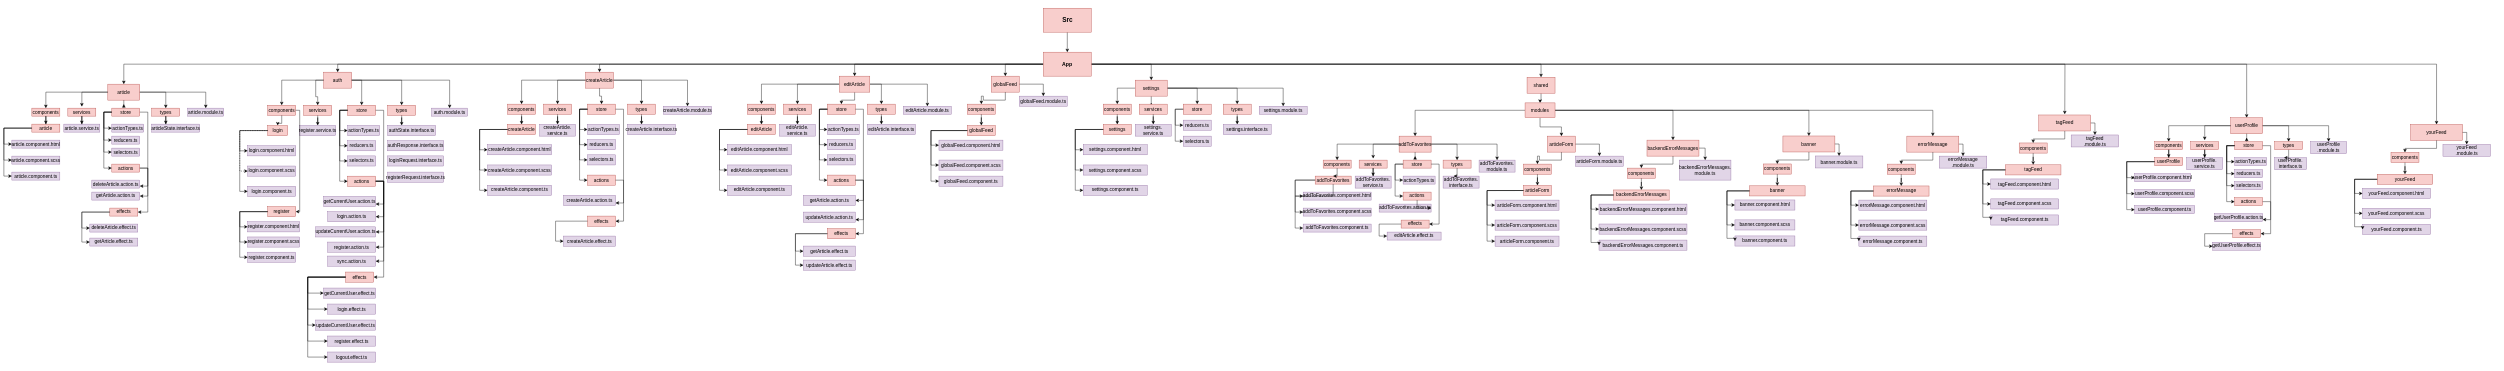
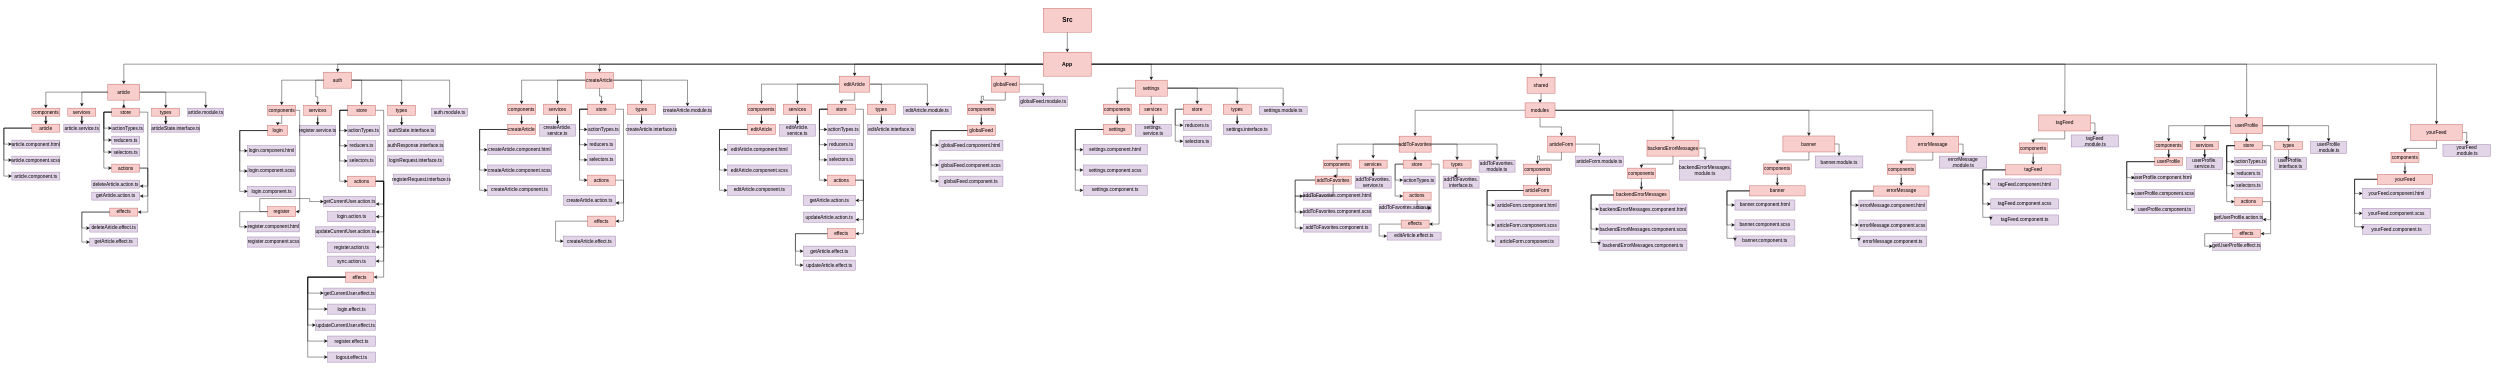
(242, 171) -> (242, 171)
(415, 177) -> (421, 179)
(241, 242) -> (319, 202)
(243, 257) -> none
(271, 257) -> none
